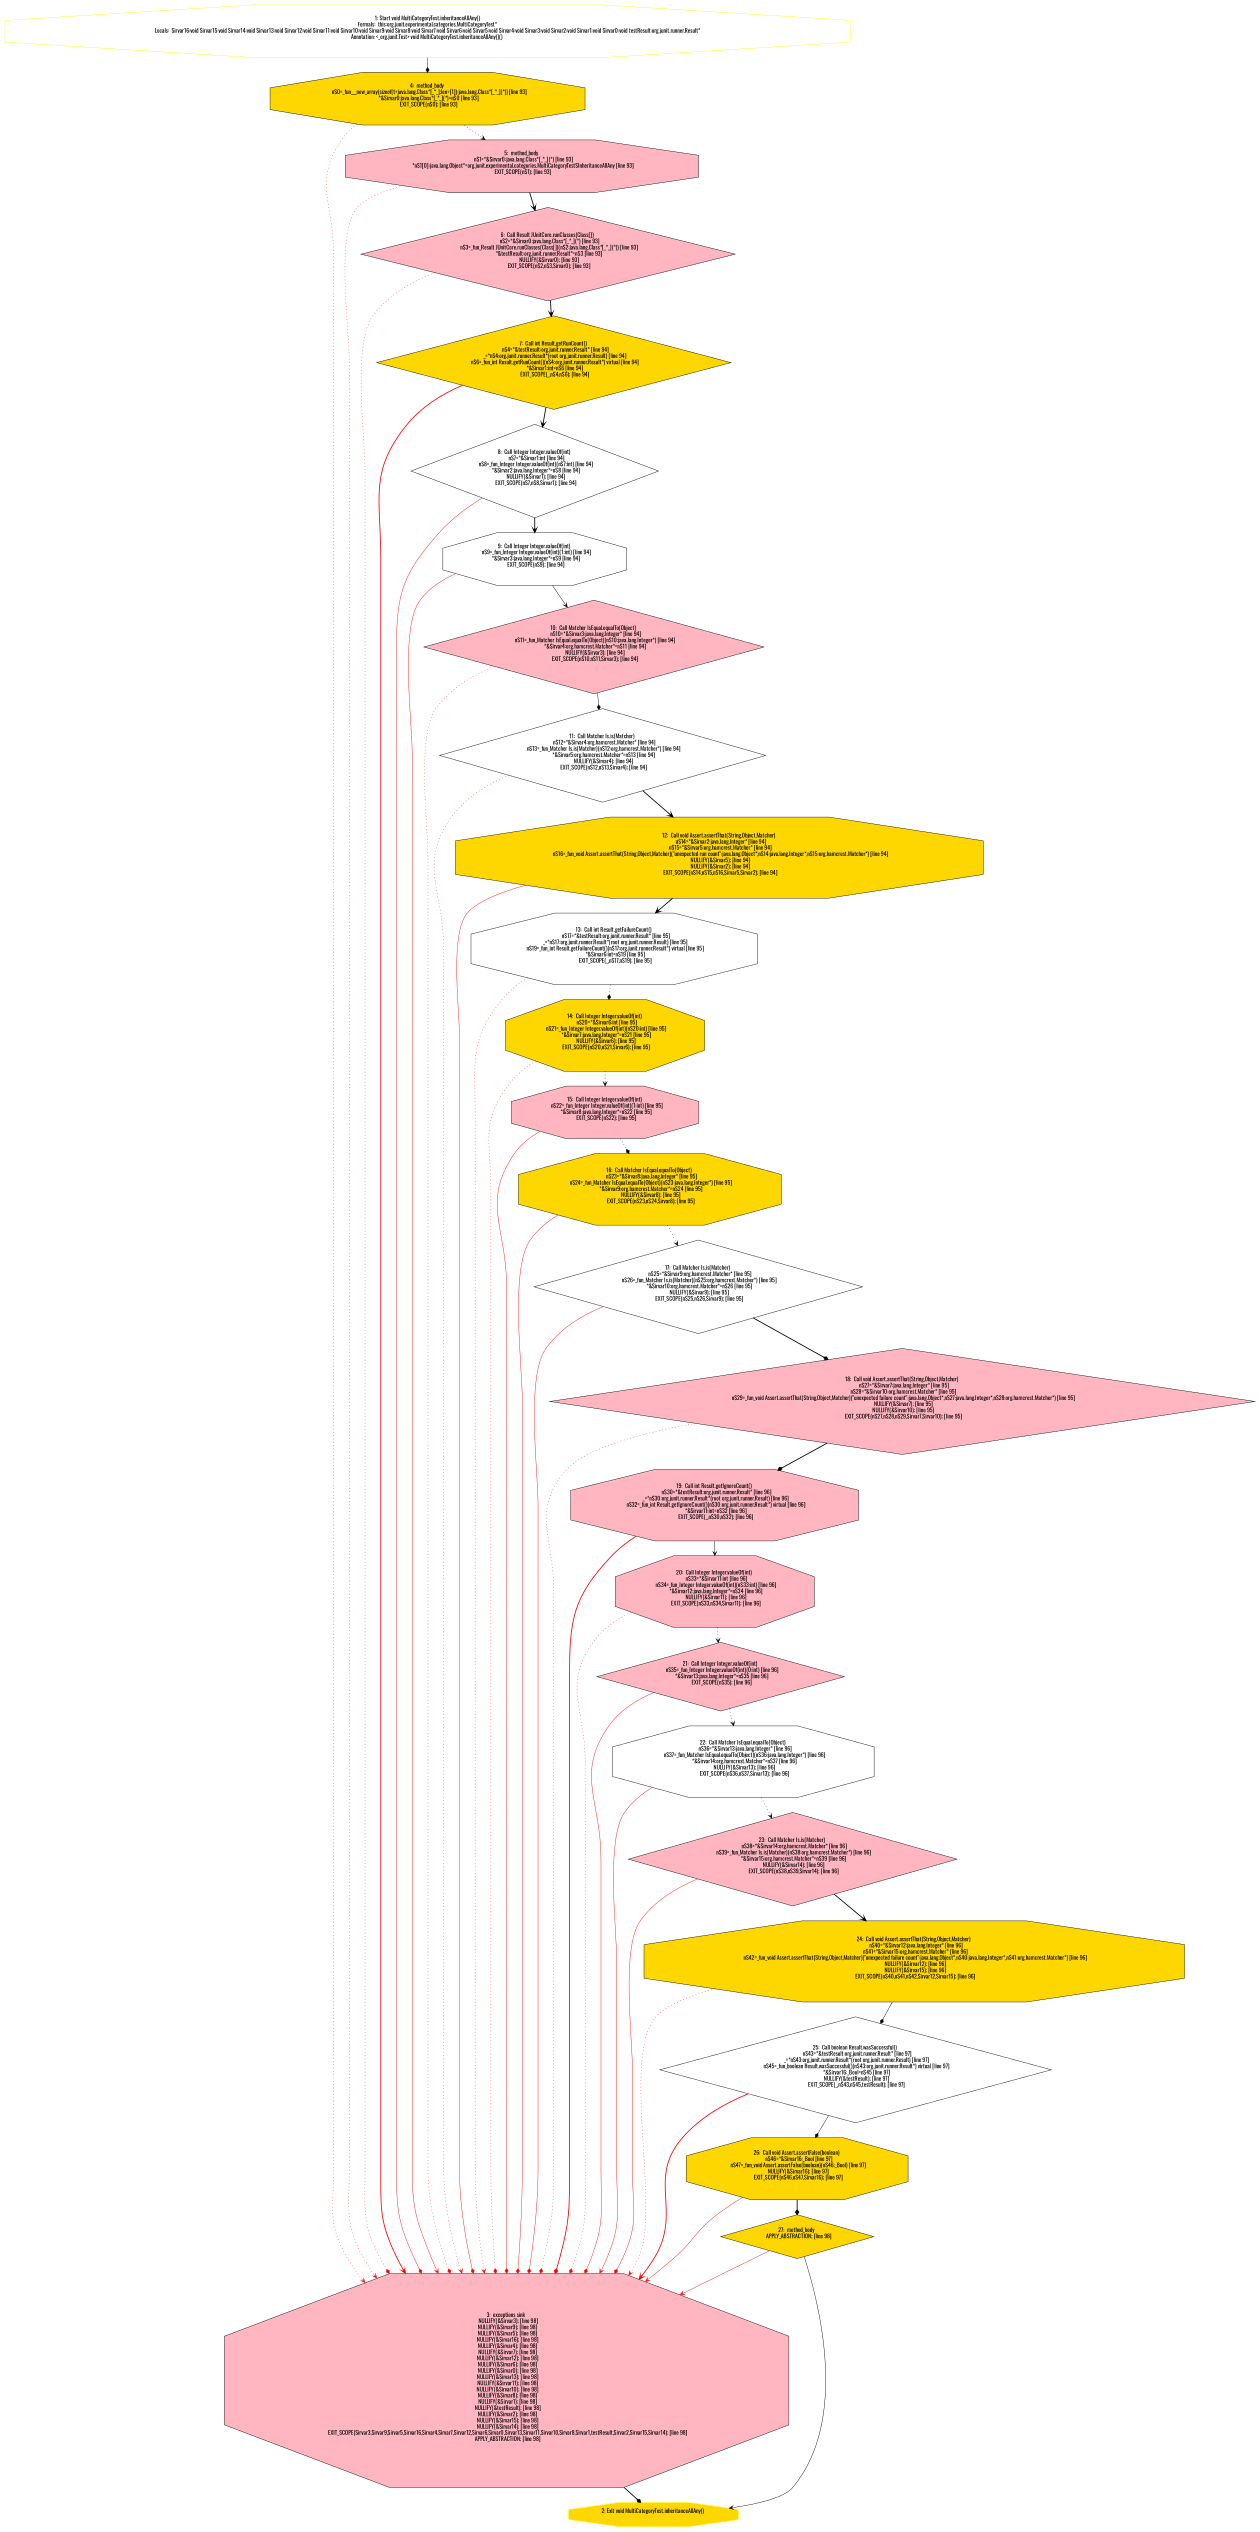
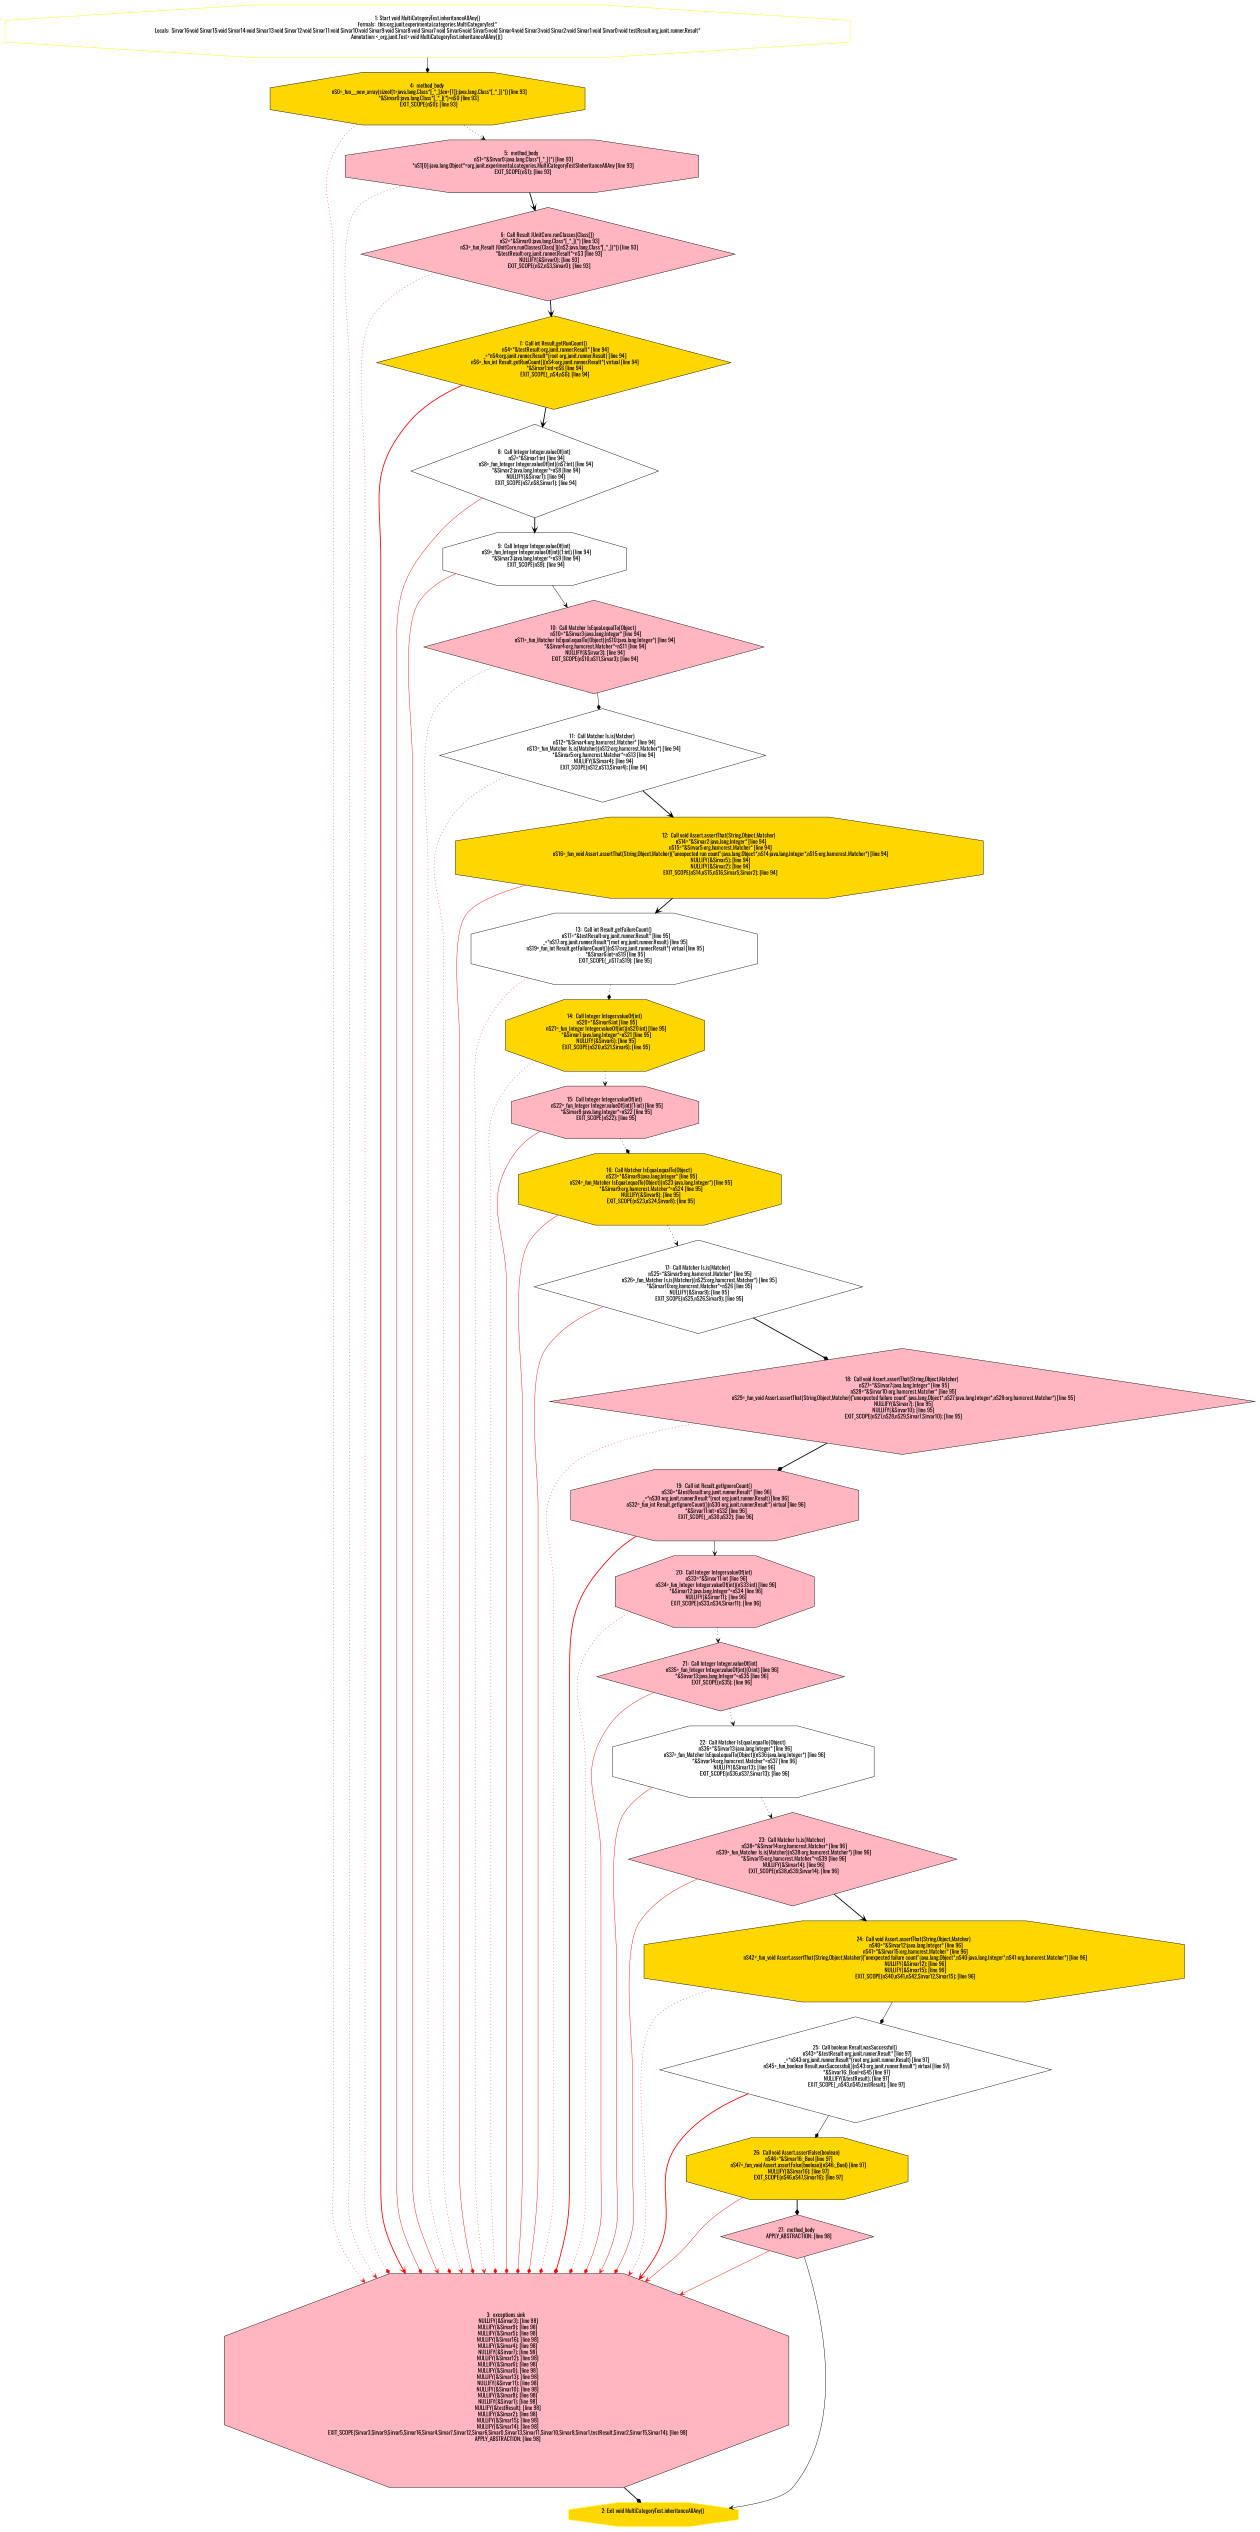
(797, 2237) -> (797, 2237)
